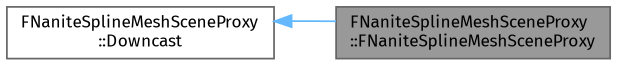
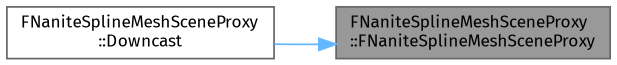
(314, 21) -> (297, 44)
